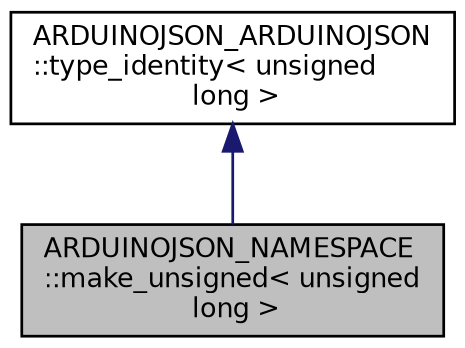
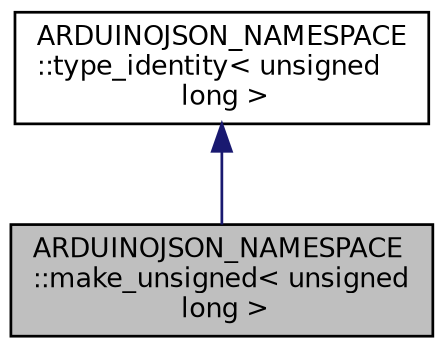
(233, 68) -> (222, 68)
